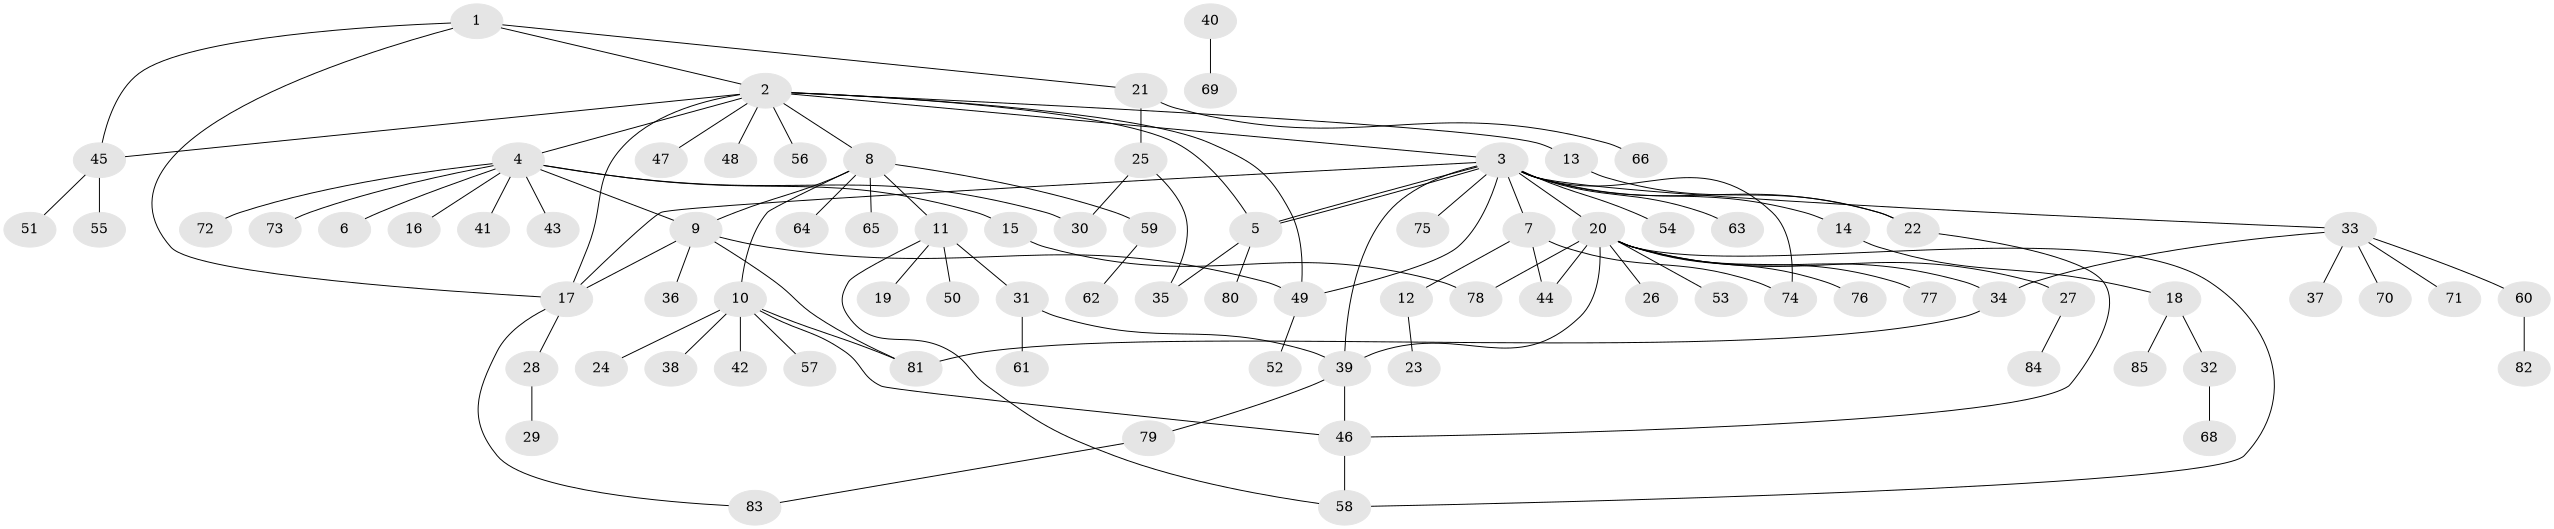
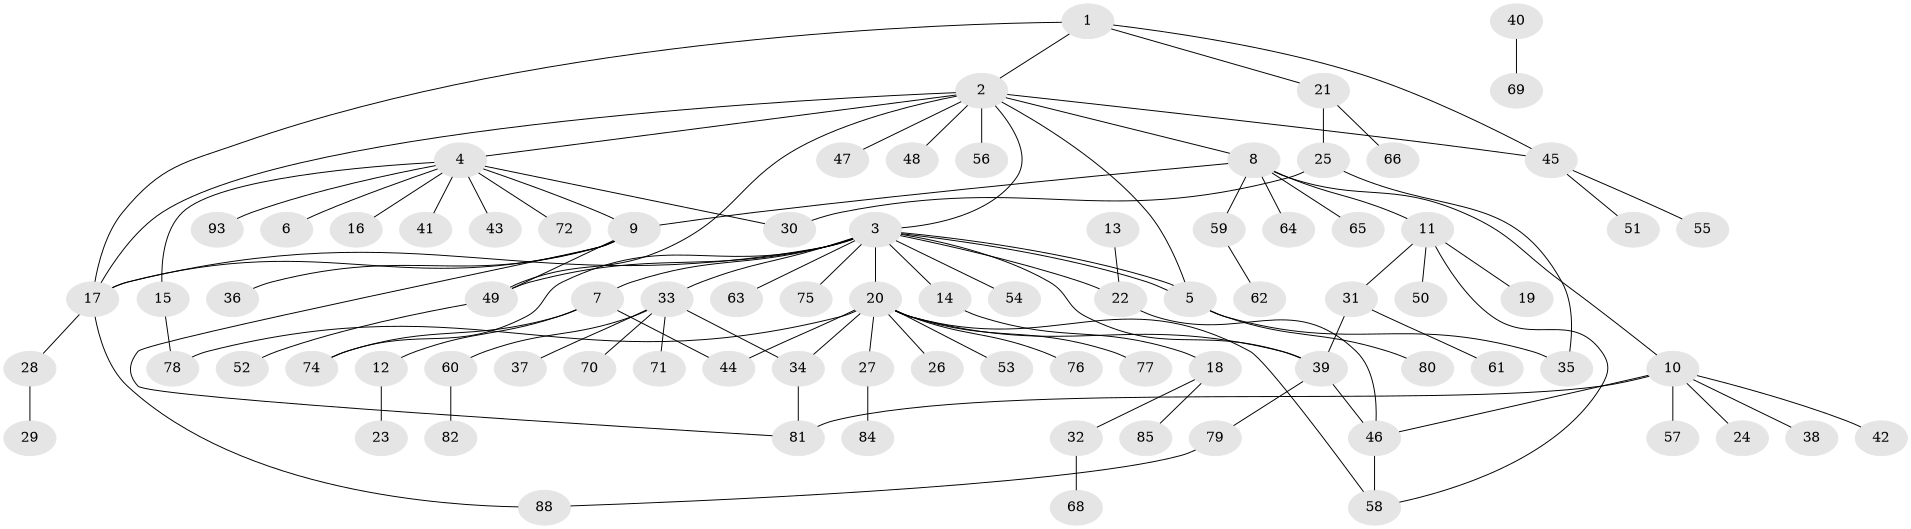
(1154, 111) -> none
(275, 230) -> (217, 230)
(755, 508) -> (544, 508)
